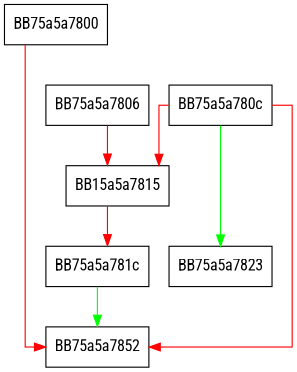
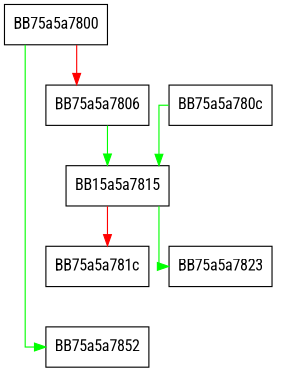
none -> (77, 59)
(159, 125) -> (159, 125)
(107, 140) -> (107, 140)
(221, 180) -> (159, 237)
(25, 201) -> (25, 201)
(292, 282) -> none
(97, 301) -> none
